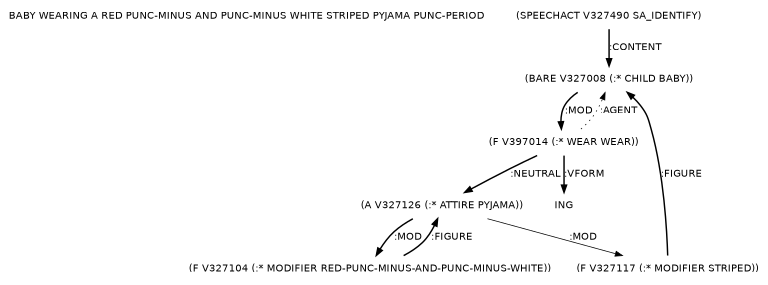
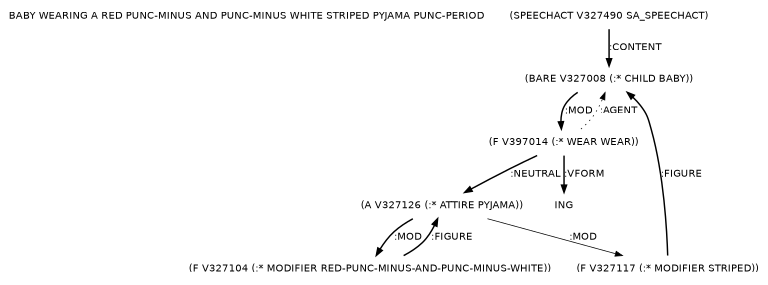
(609, 16) -> (609, 16)
